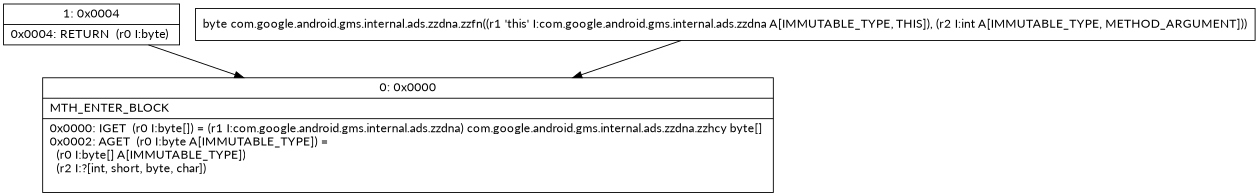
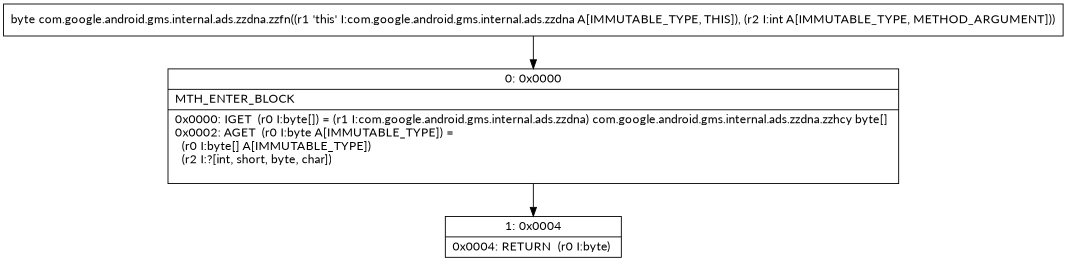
(192, 60) -> (533, 196)
